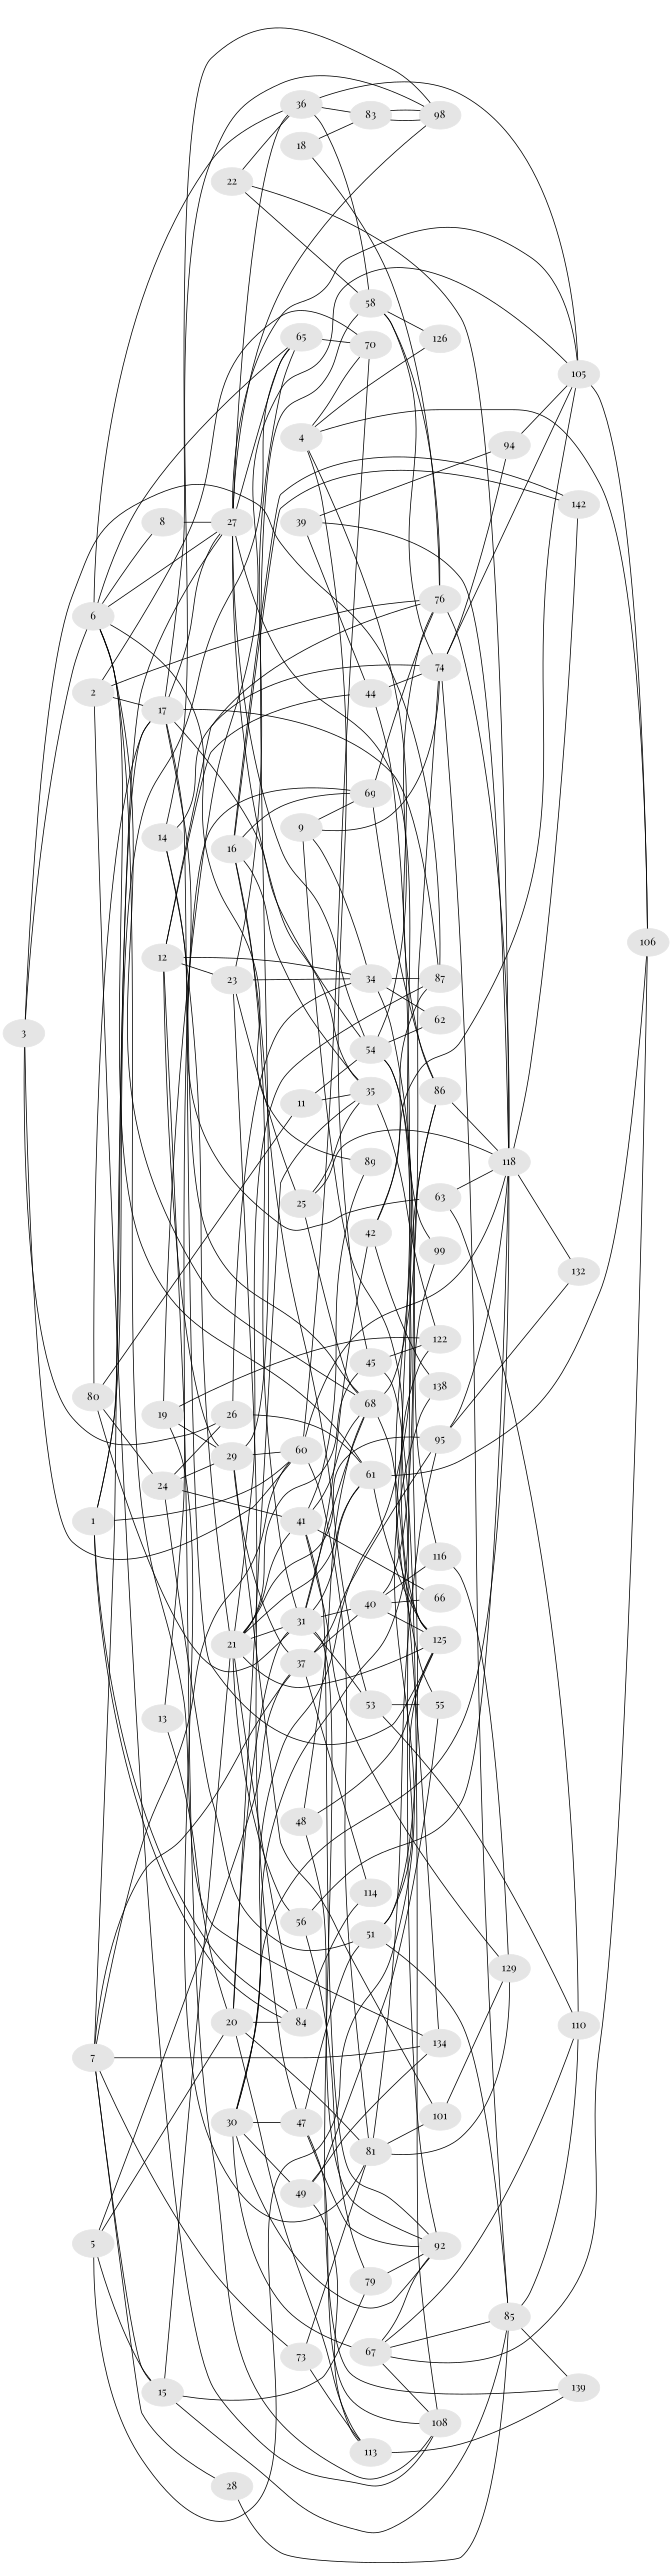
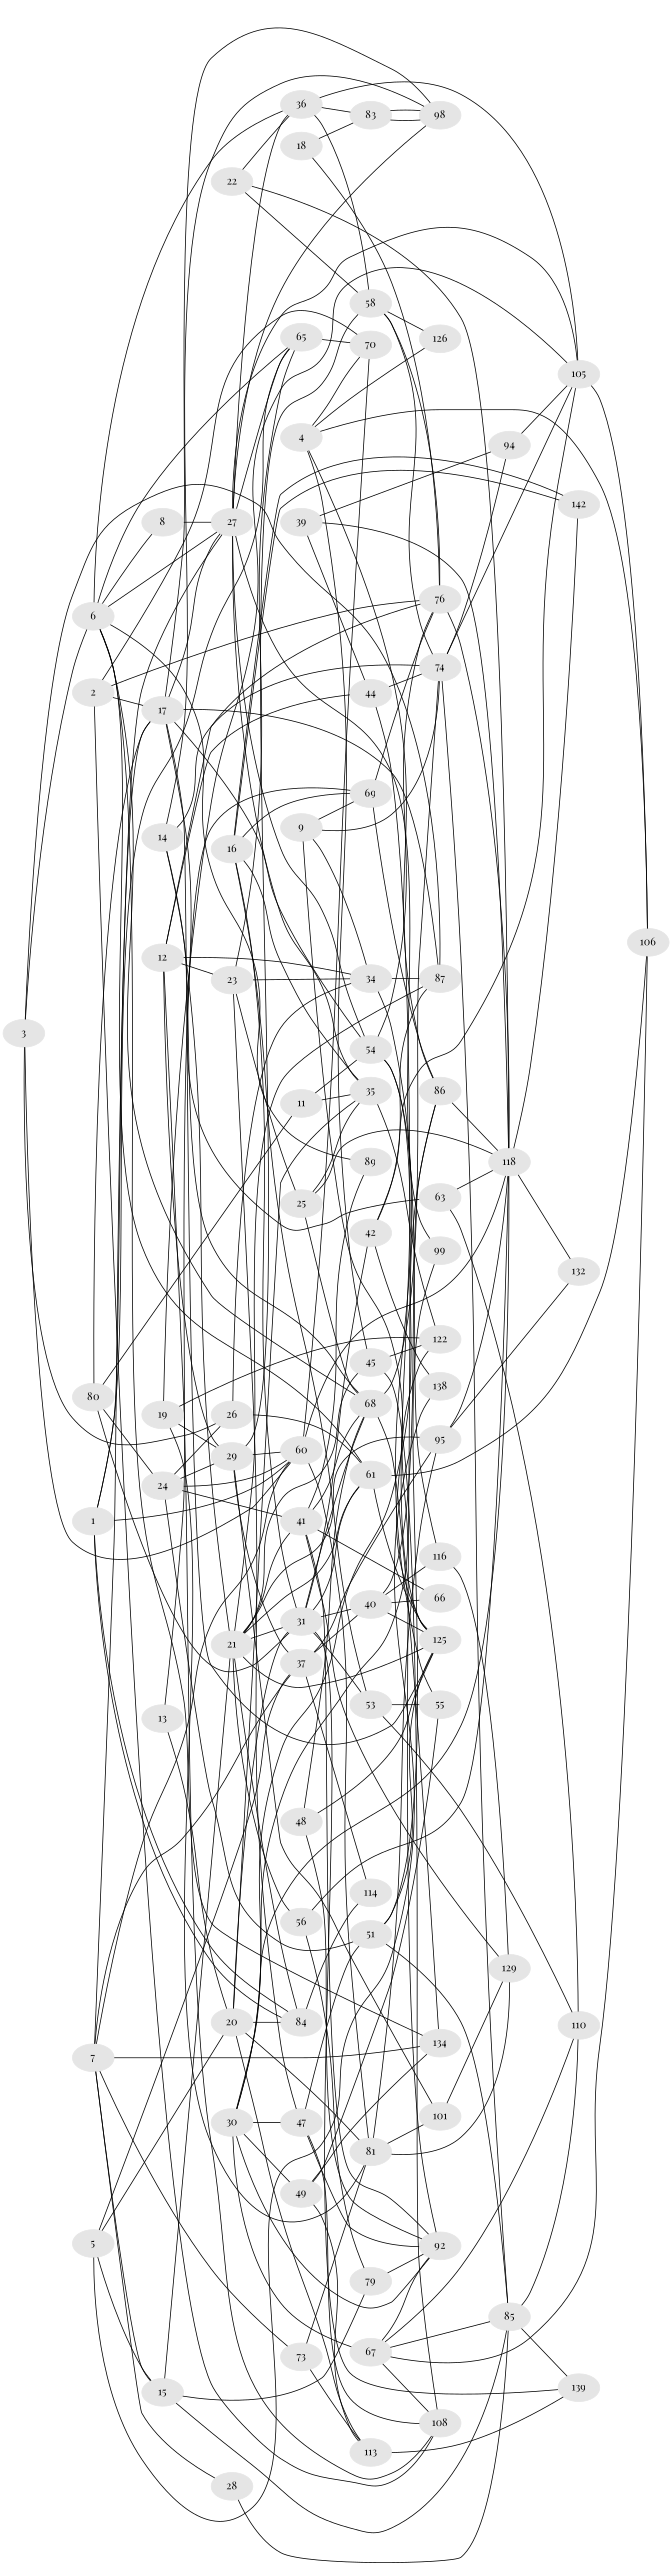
(440, 1020) -> none
none -> (243, 1480)
